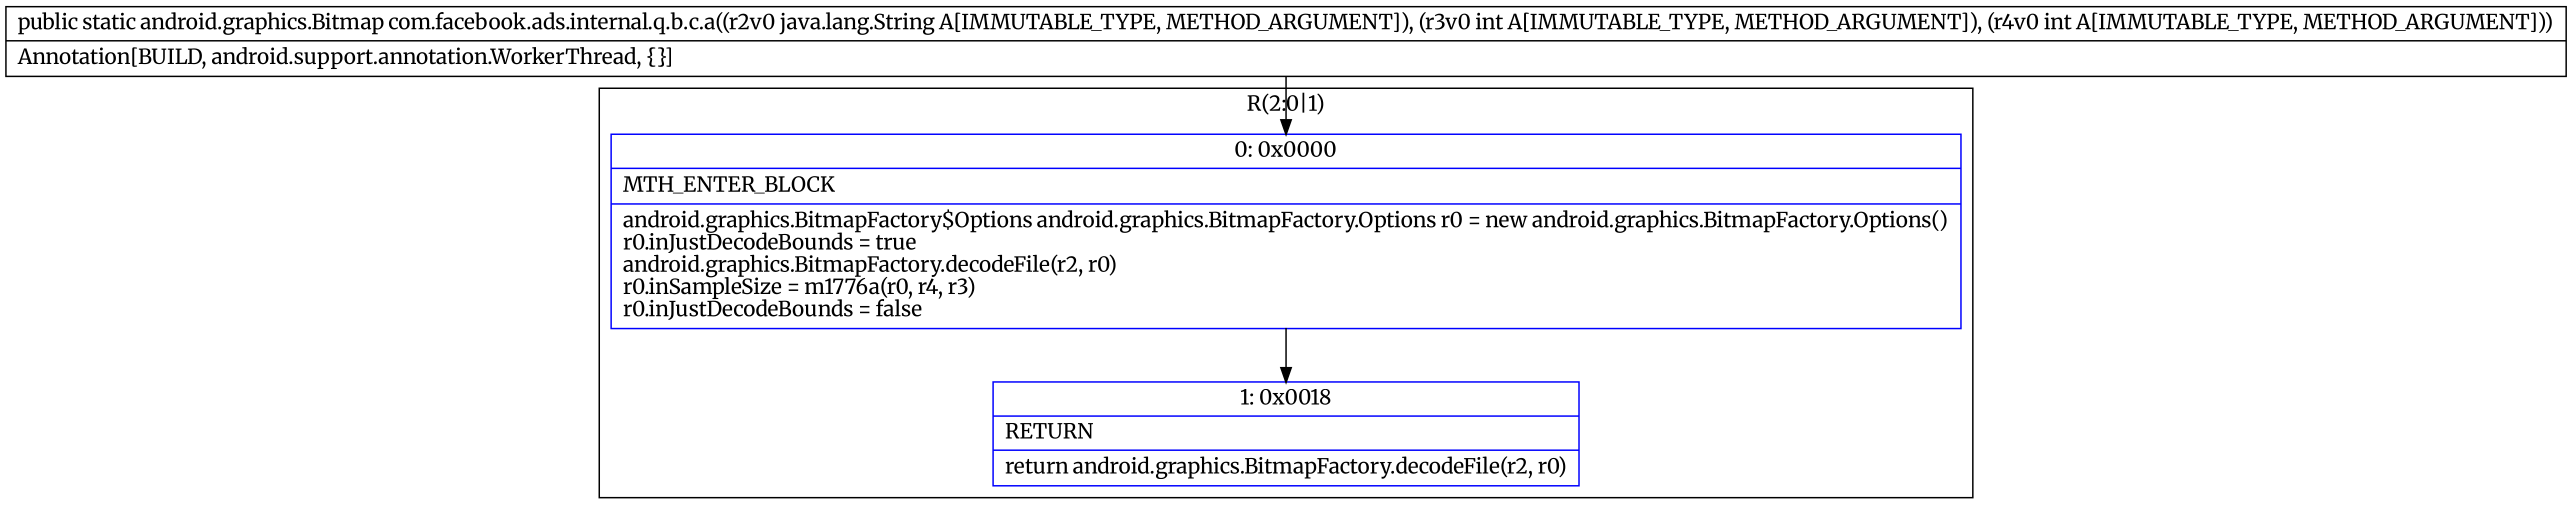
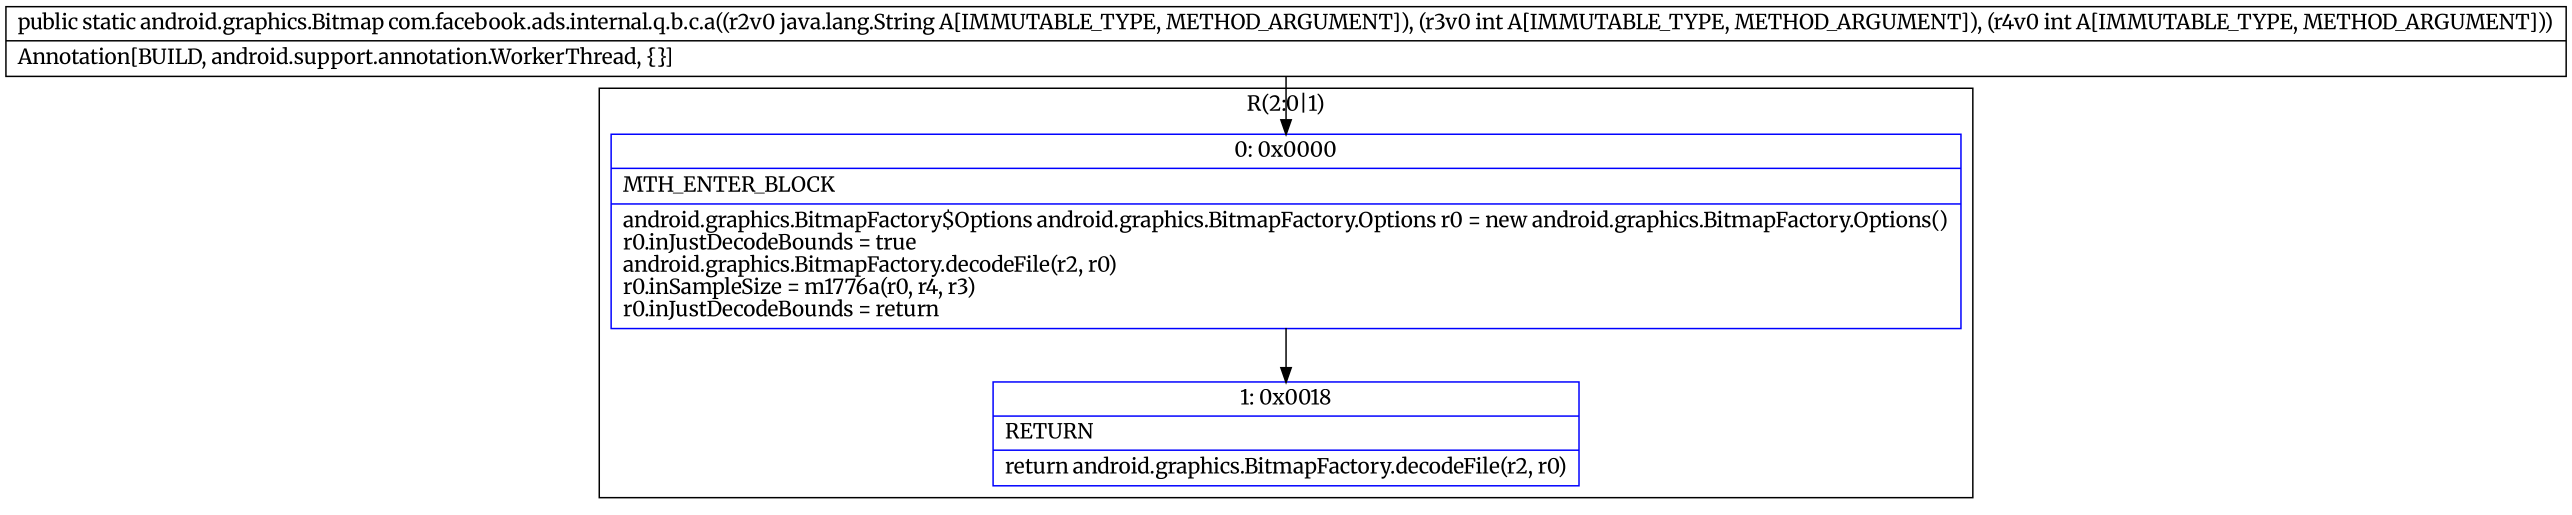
(773, 310) -> (782, 310)
